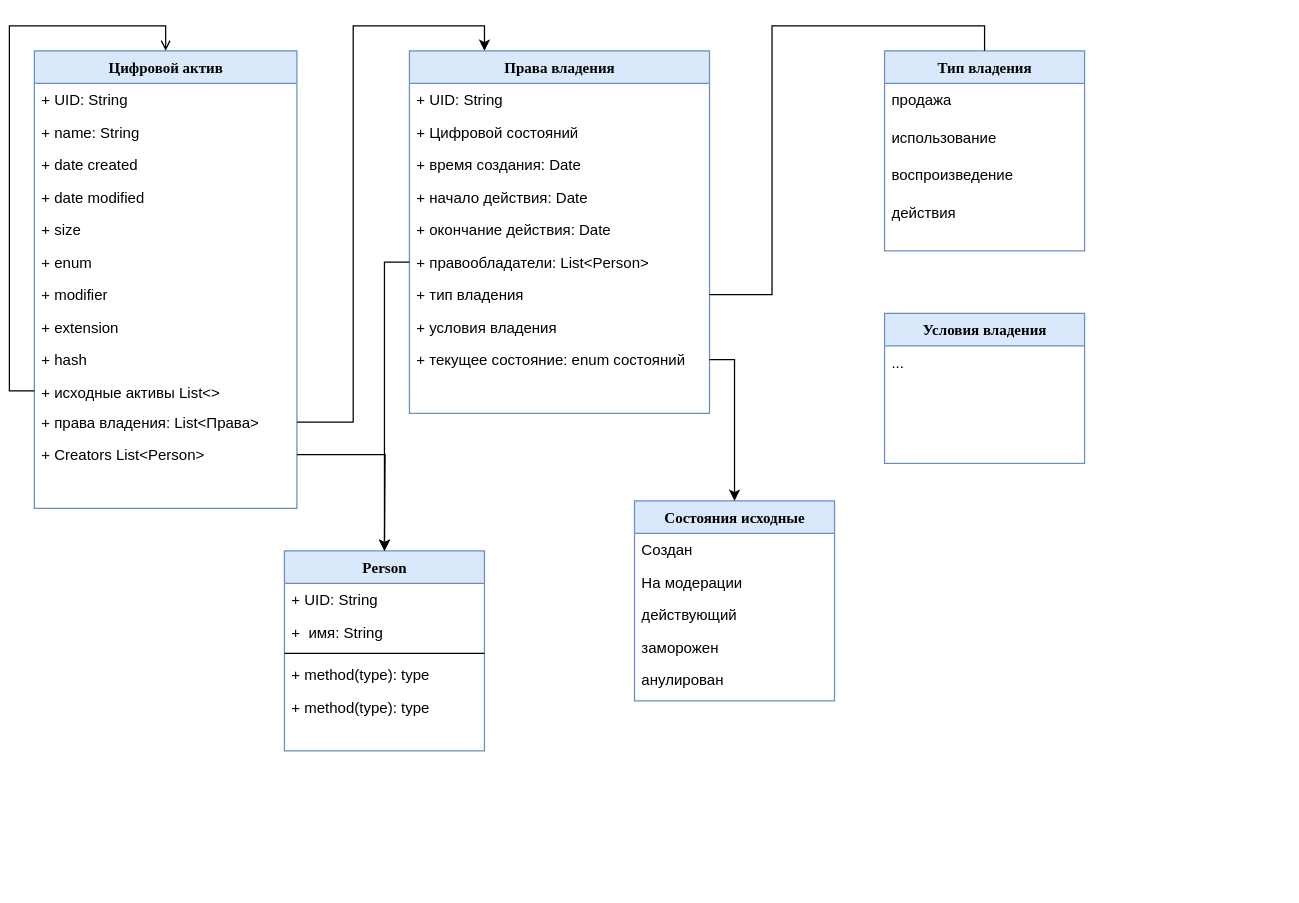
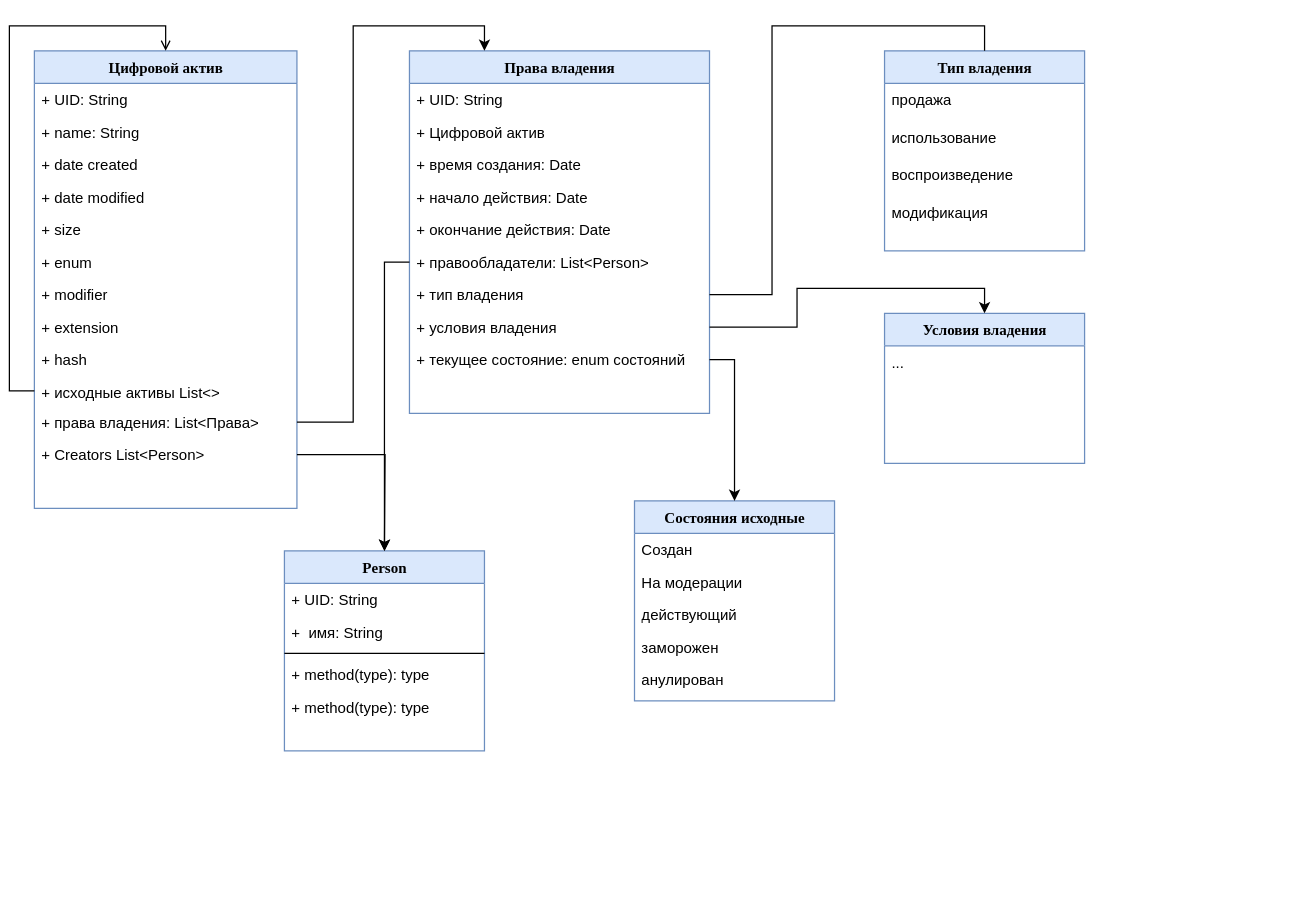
(497, 133) -> (480, 133)
(925, 213) -> (938, 213)
none -> (836, 288)
